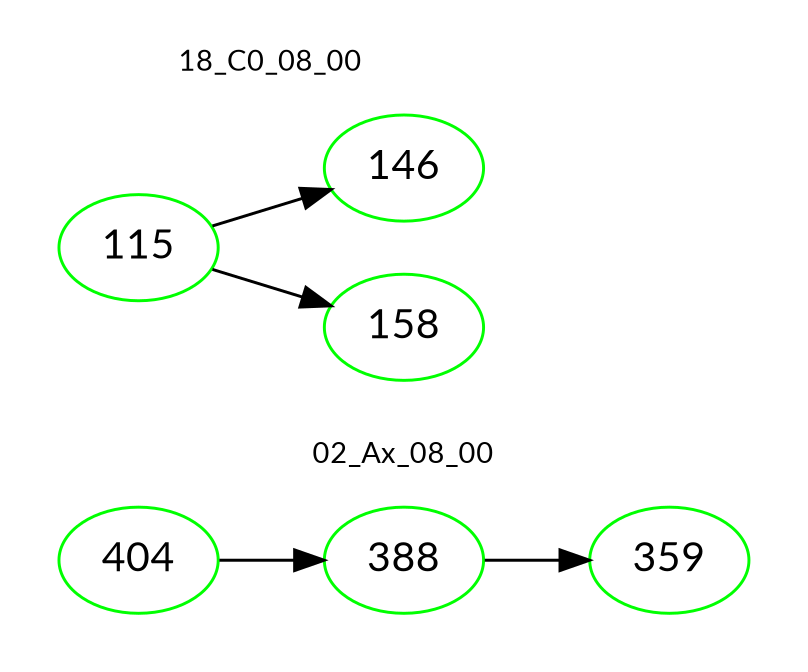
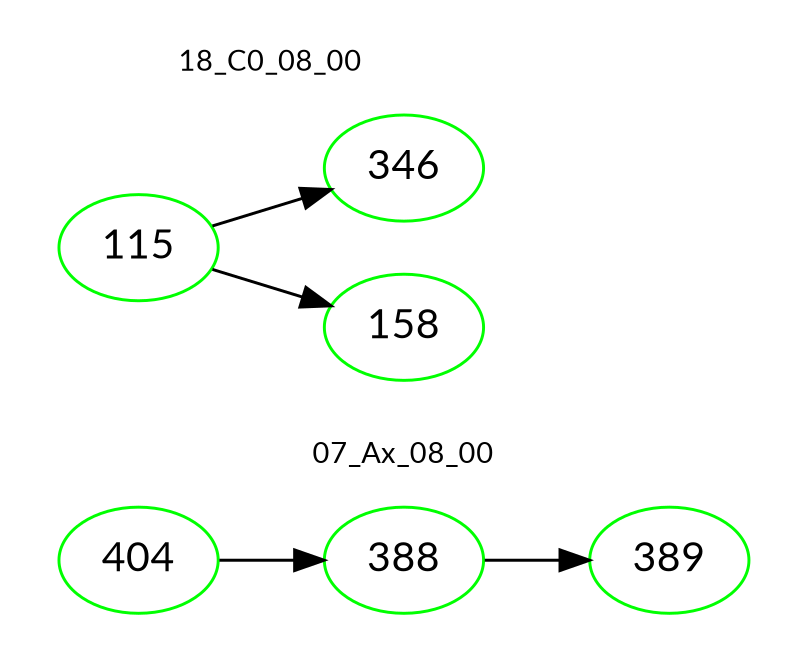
(404, 168) -> (404, 168)
(404, 456) -> (404, 456)
(669, 560) -> (669, 560)
